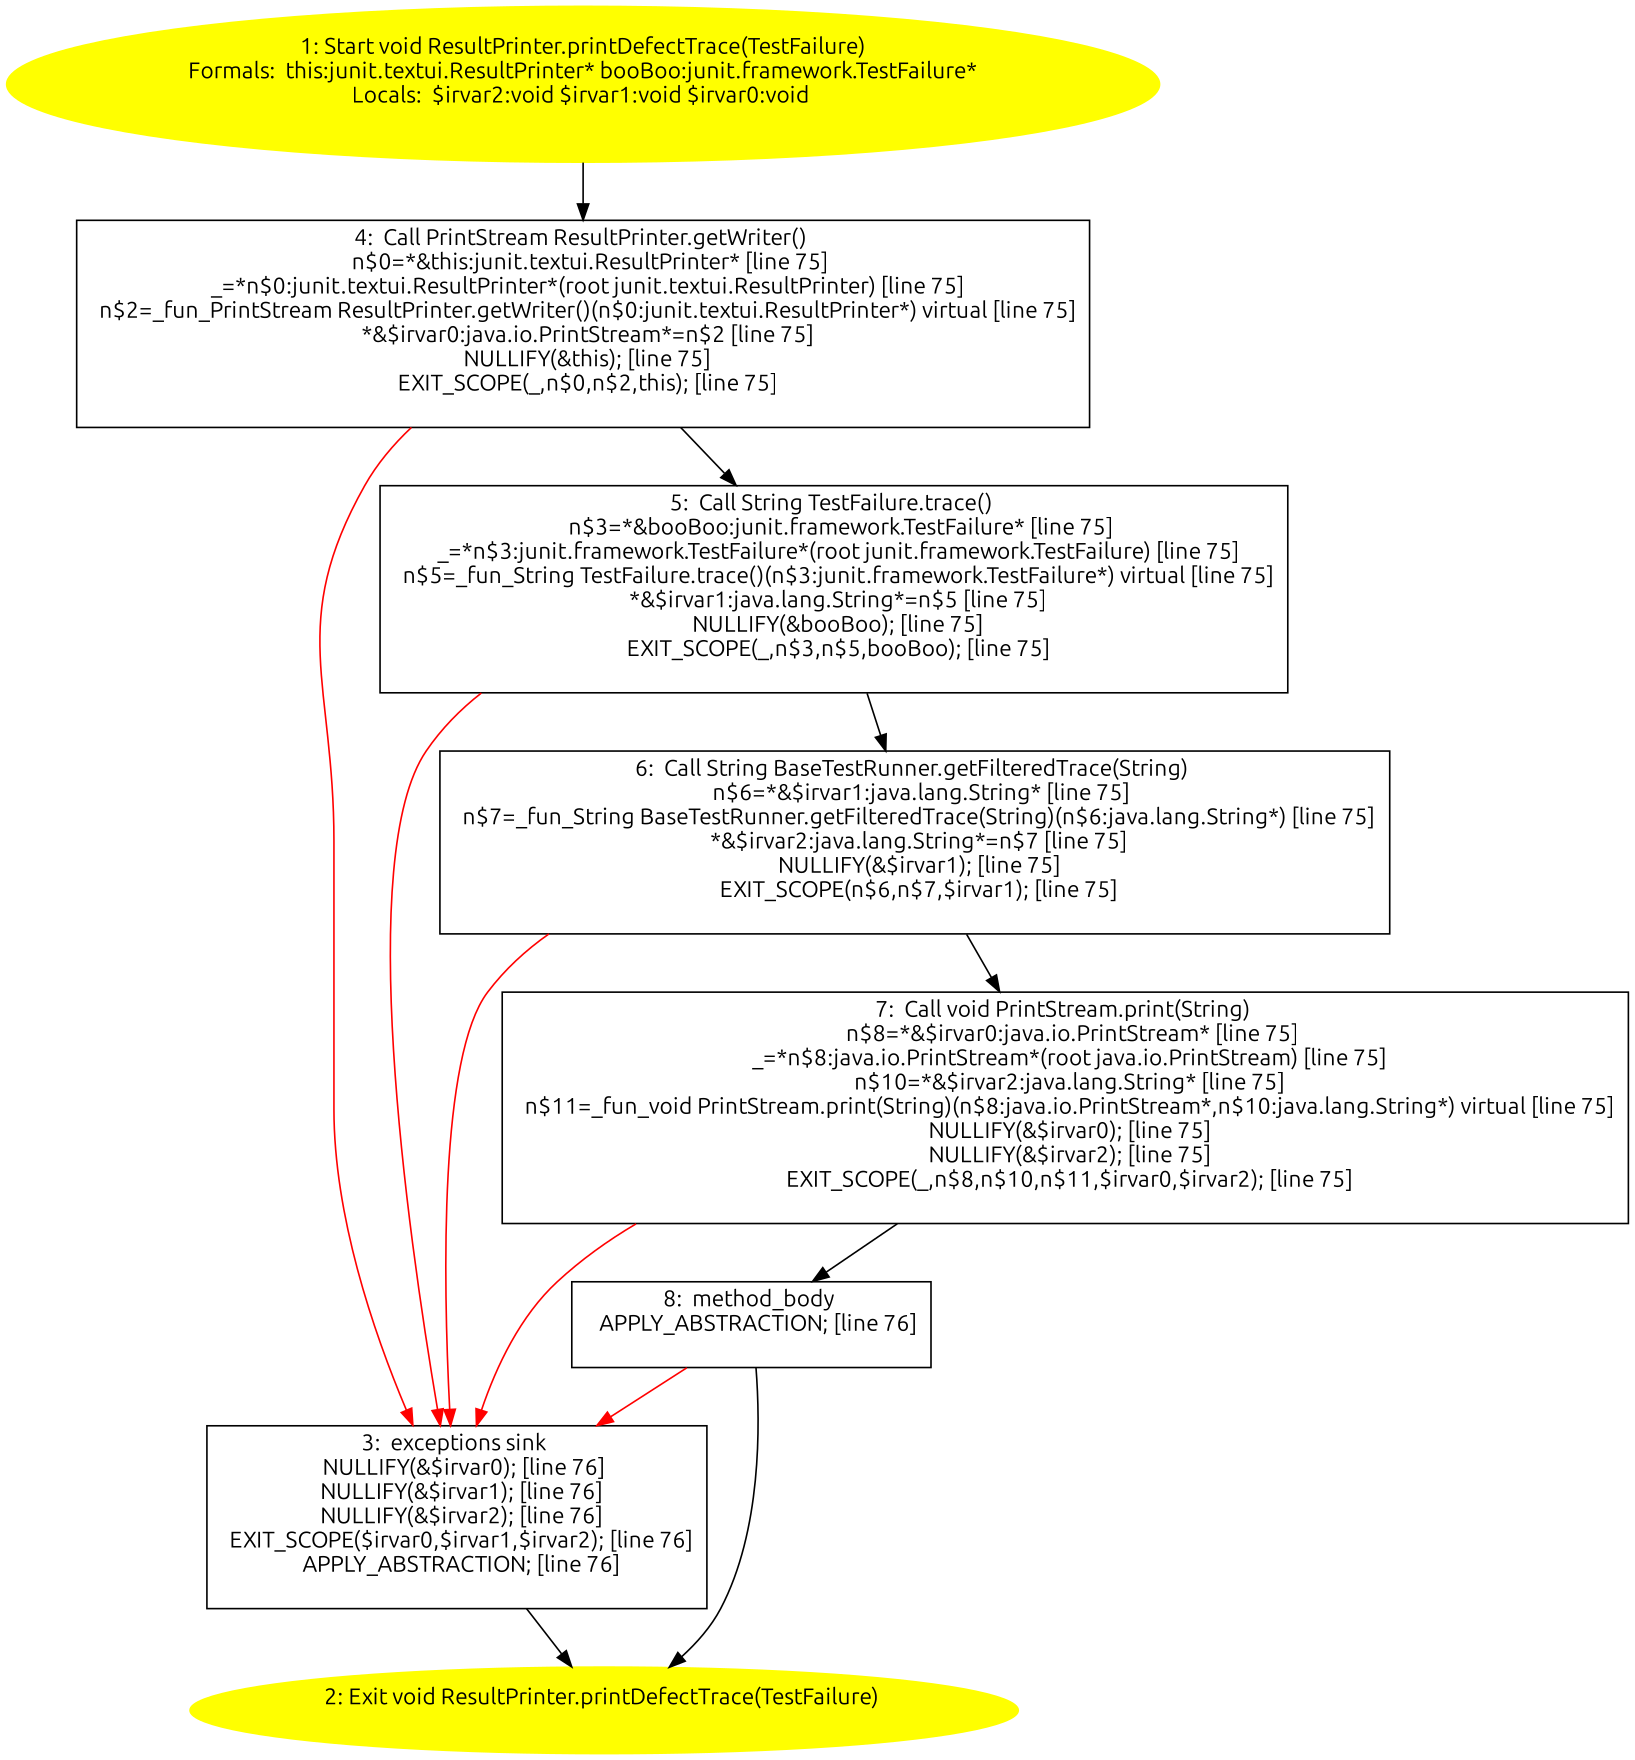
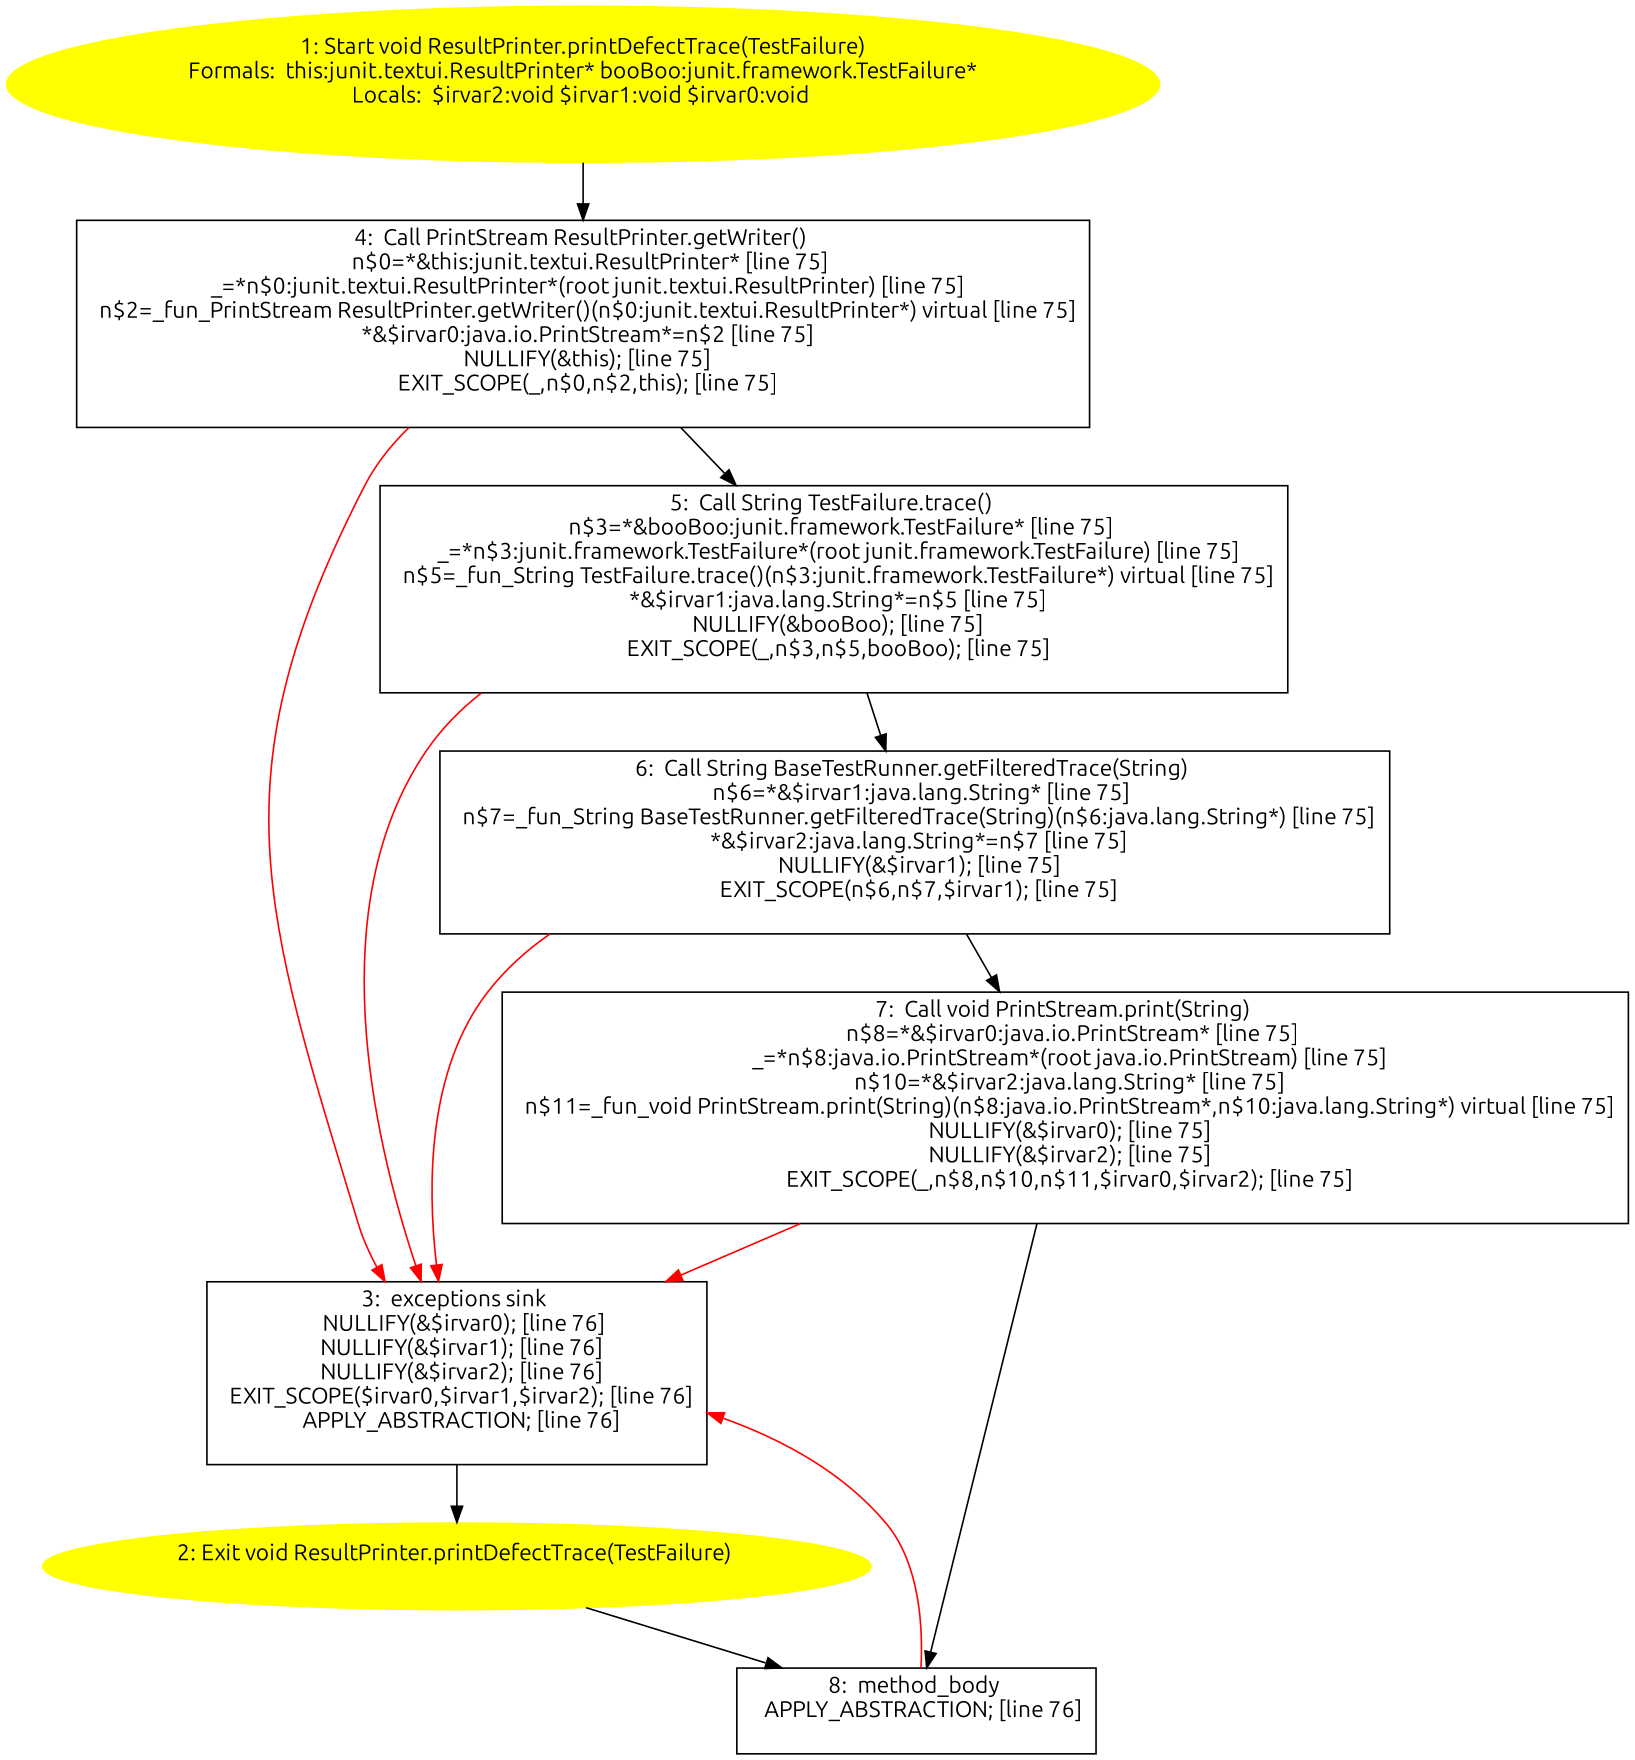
(749, 1521) -> (676, 1635)
